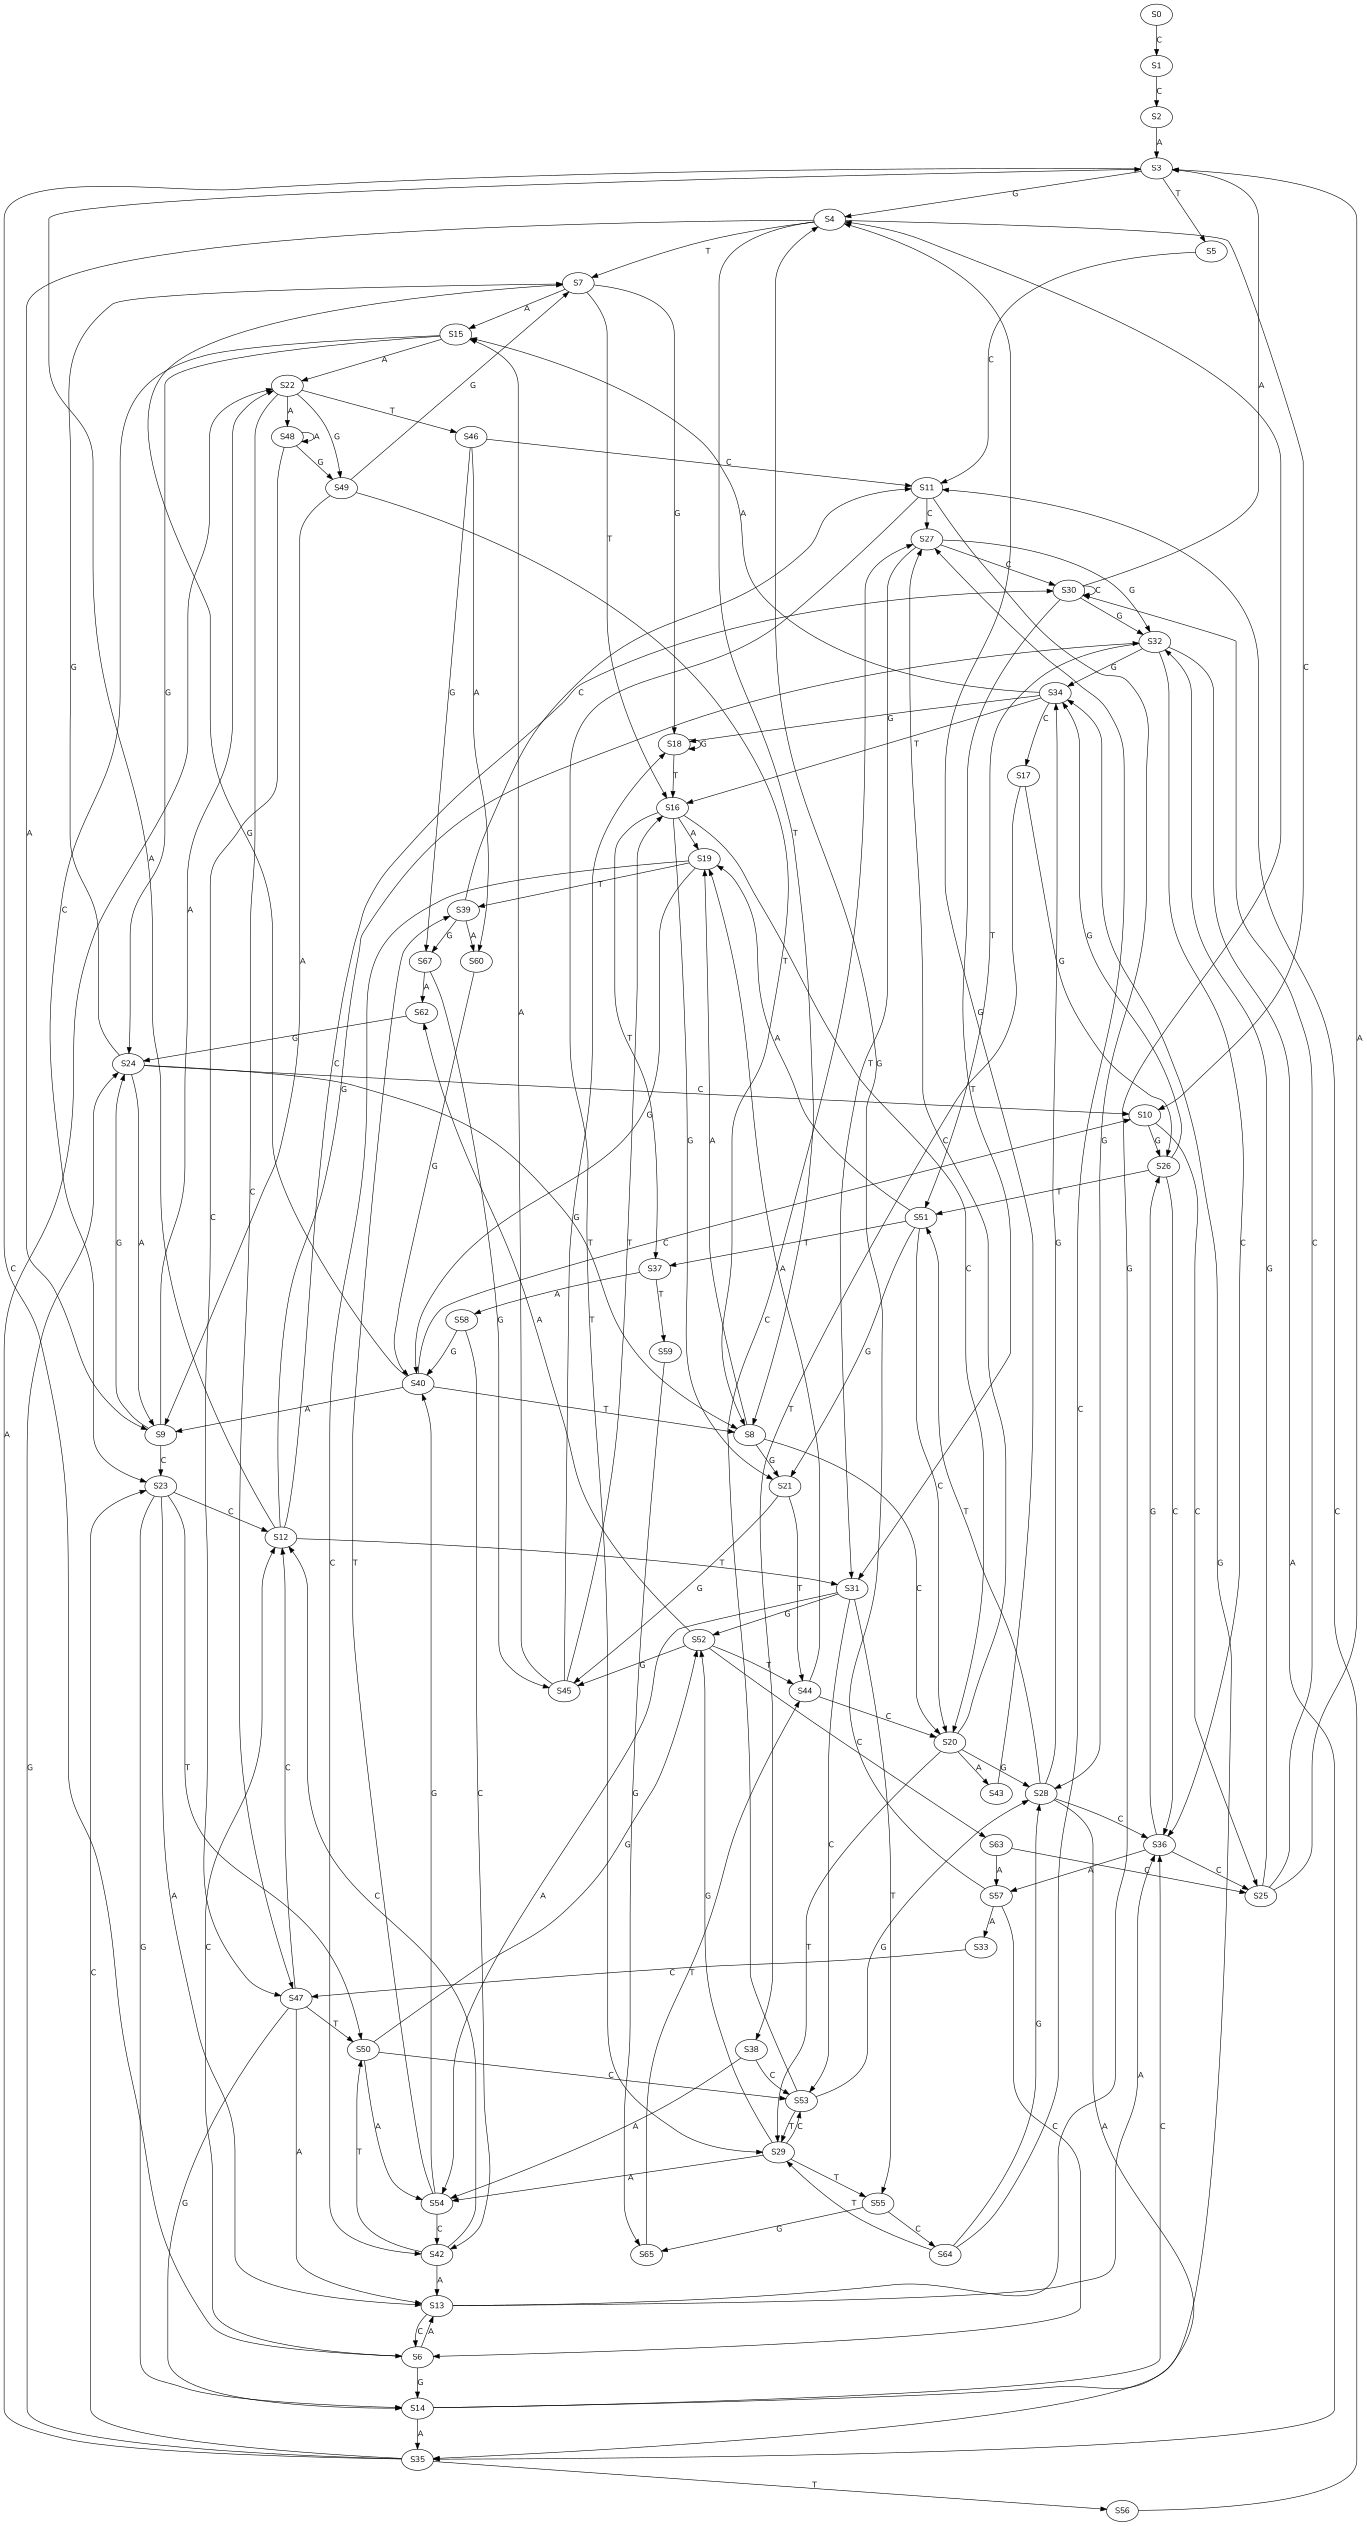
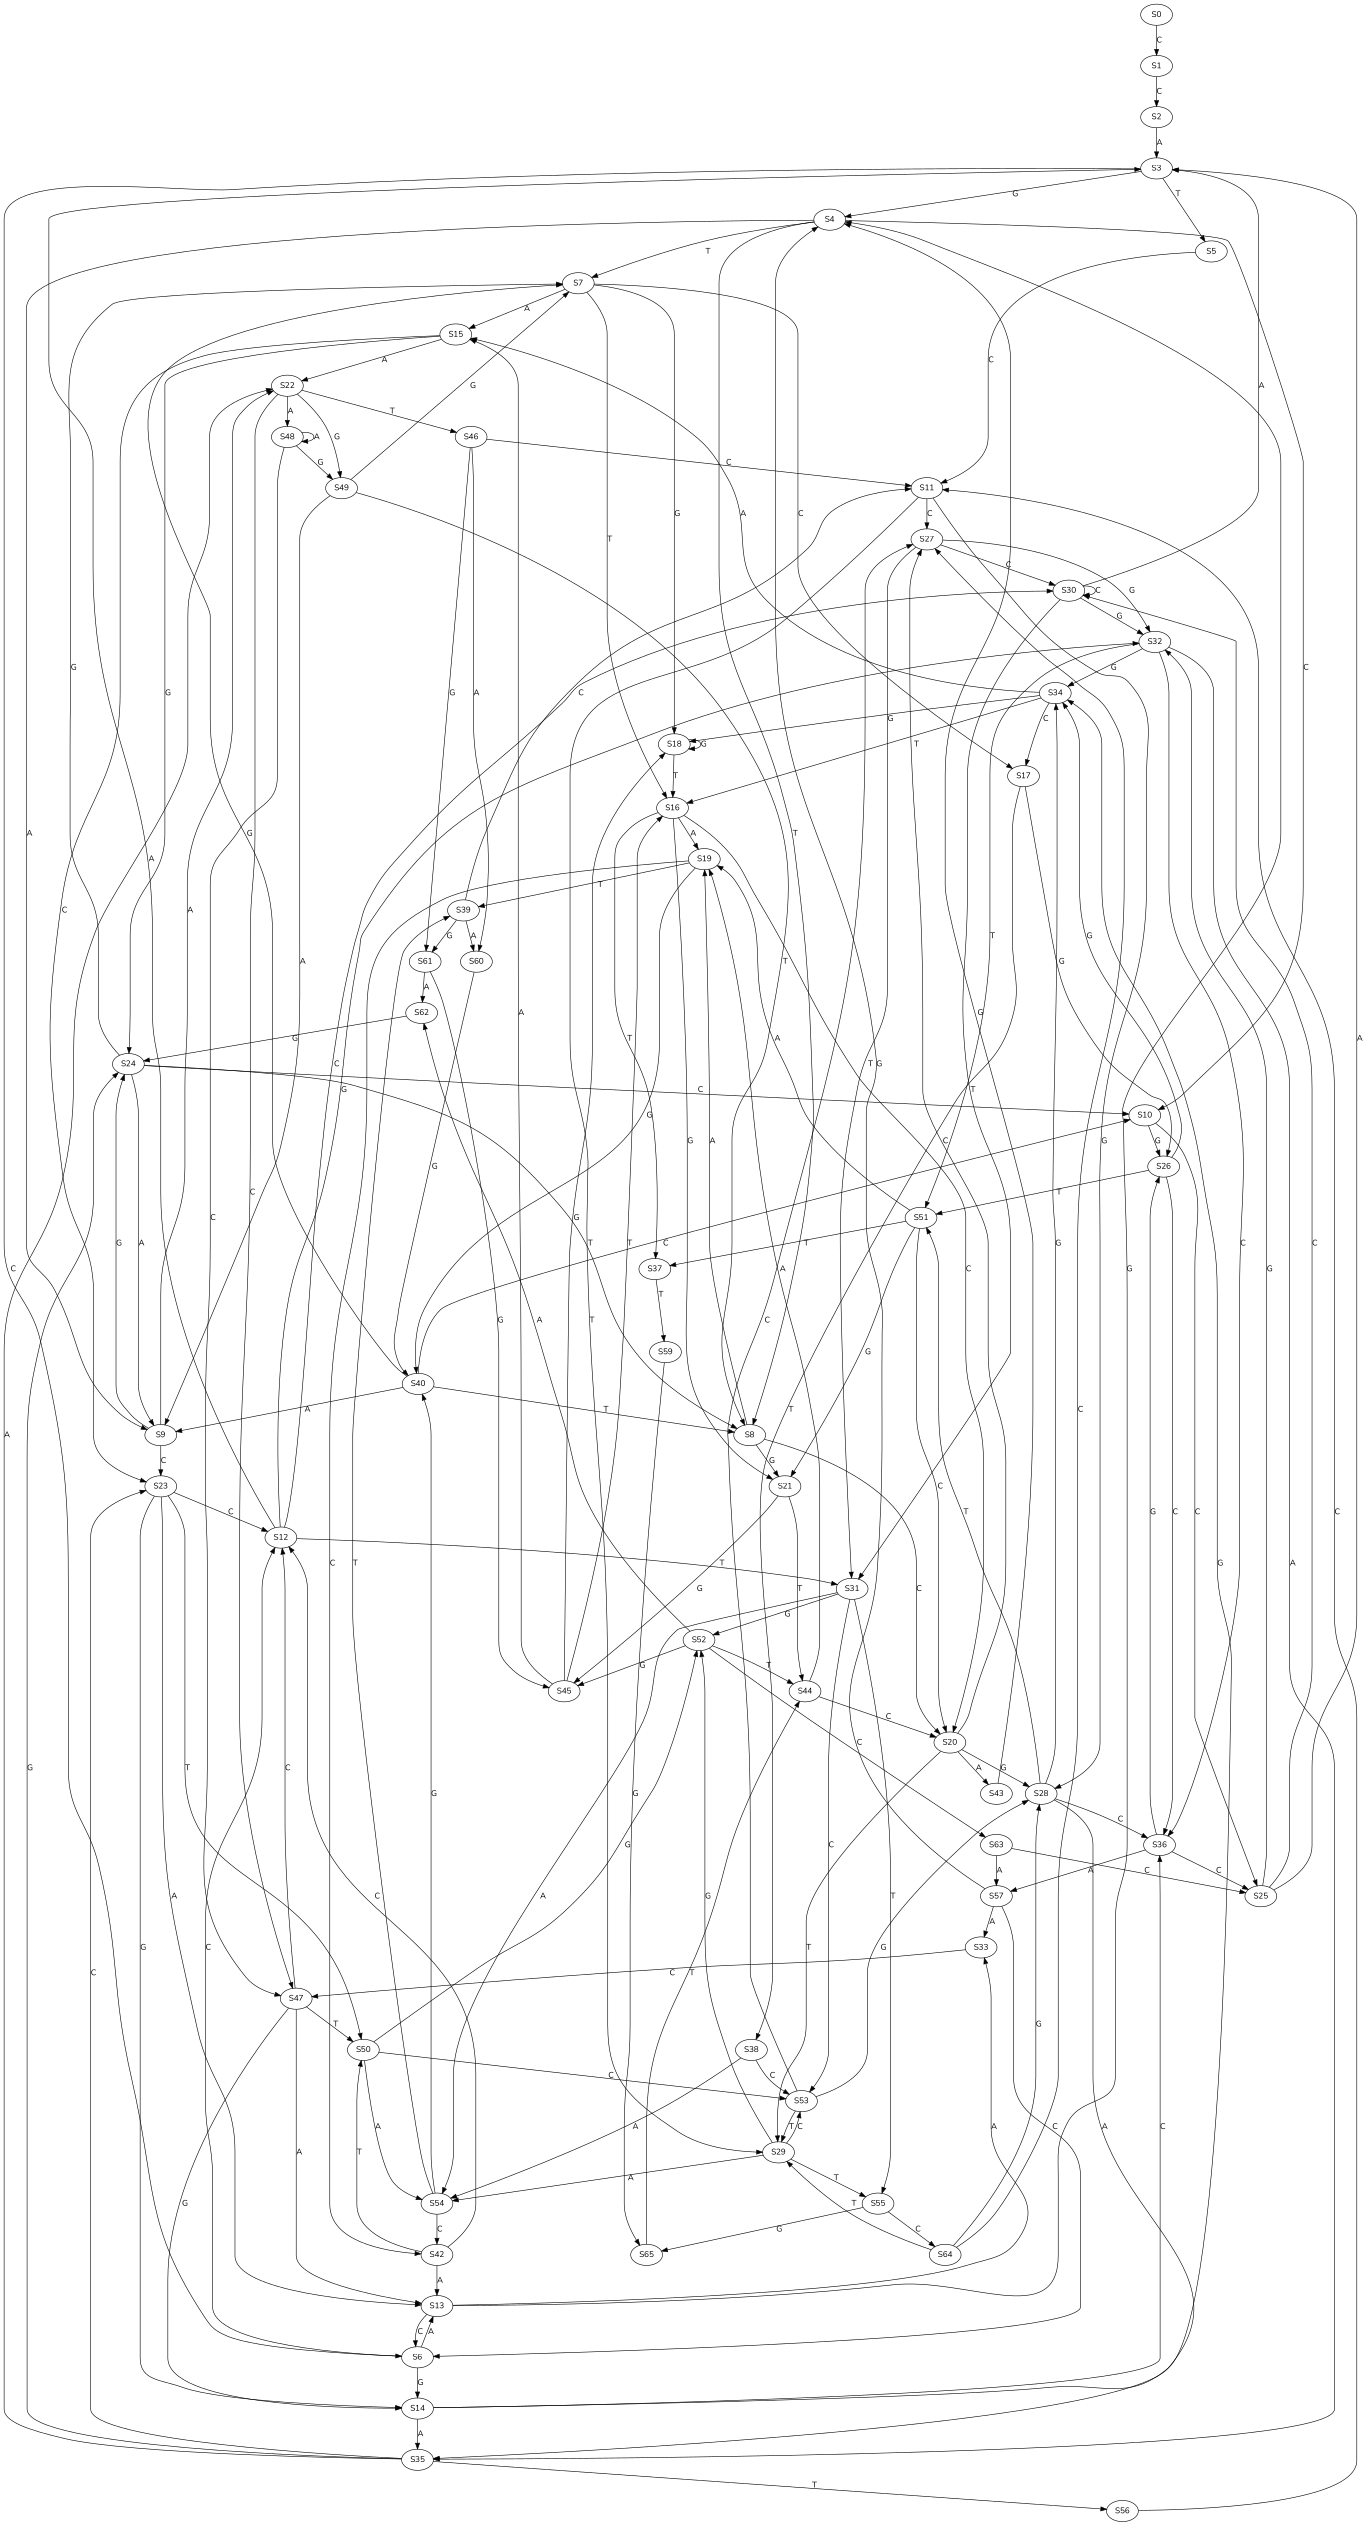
none -> (798, 488)
(425, 962) -> (425, 962)
(462, 1320) -> none
(964, 2295) -> (883, 2281)
